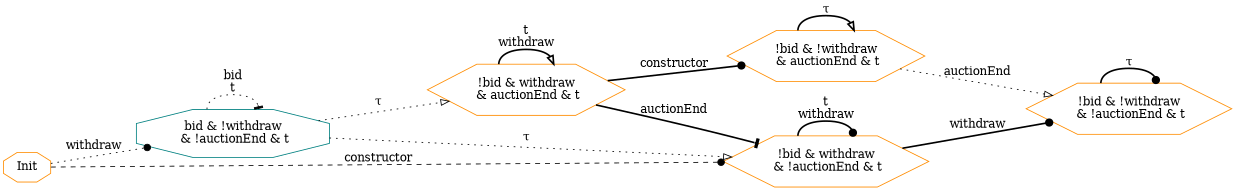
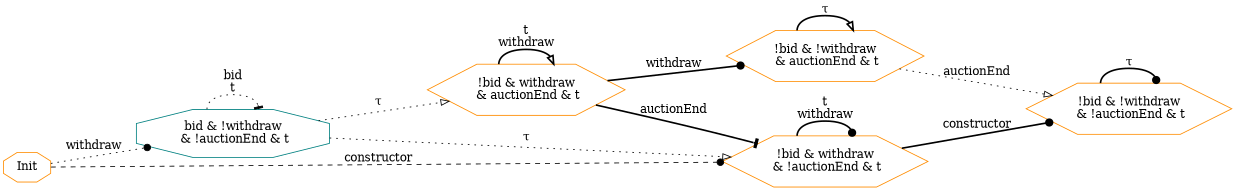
(674, 64) -> (674, 64)
(977, 125) -> (977, 125)
